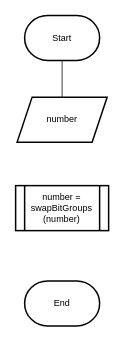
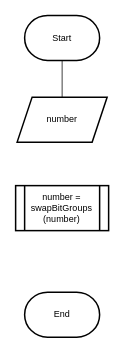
(62, 303) -> (62, 315)
